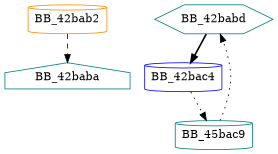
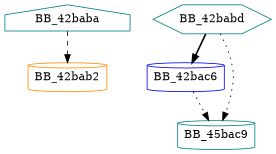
(67, 44) -> (67, 43)
(183, 77) -> (186, 77)
(231, 81) -> (233, 73)
